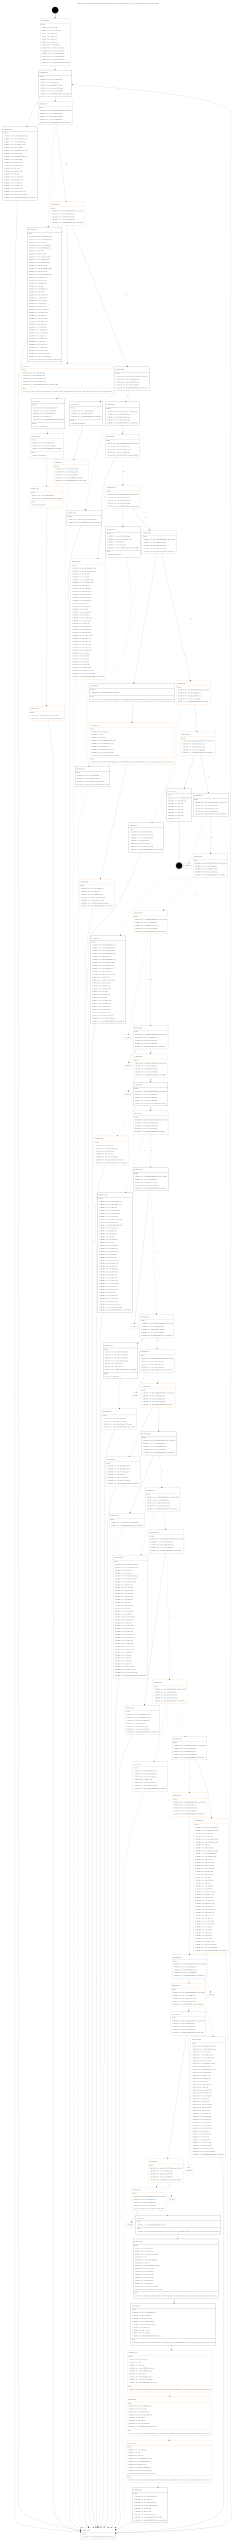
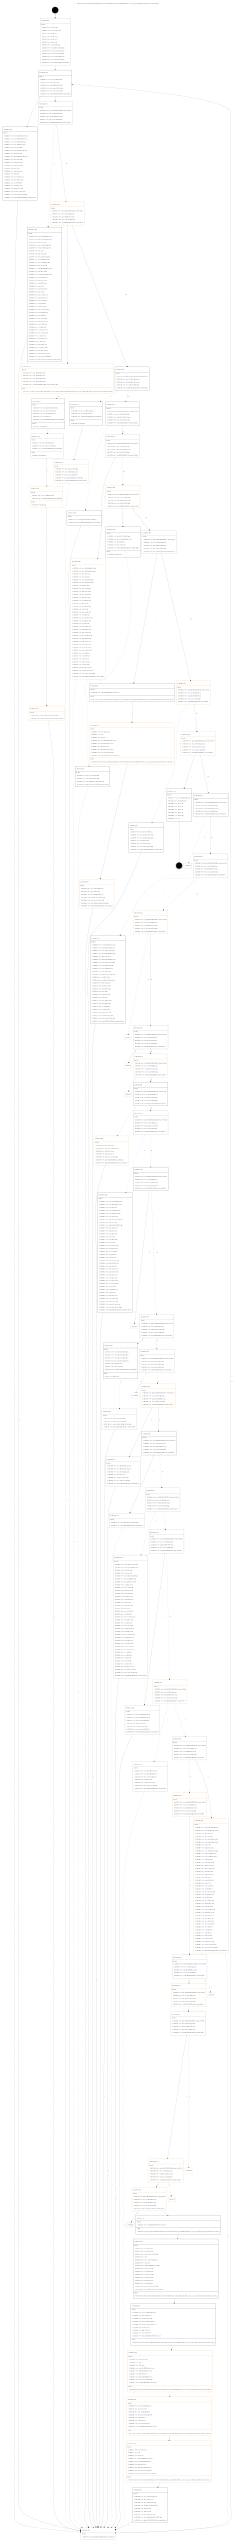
(208, 2097) -> none
